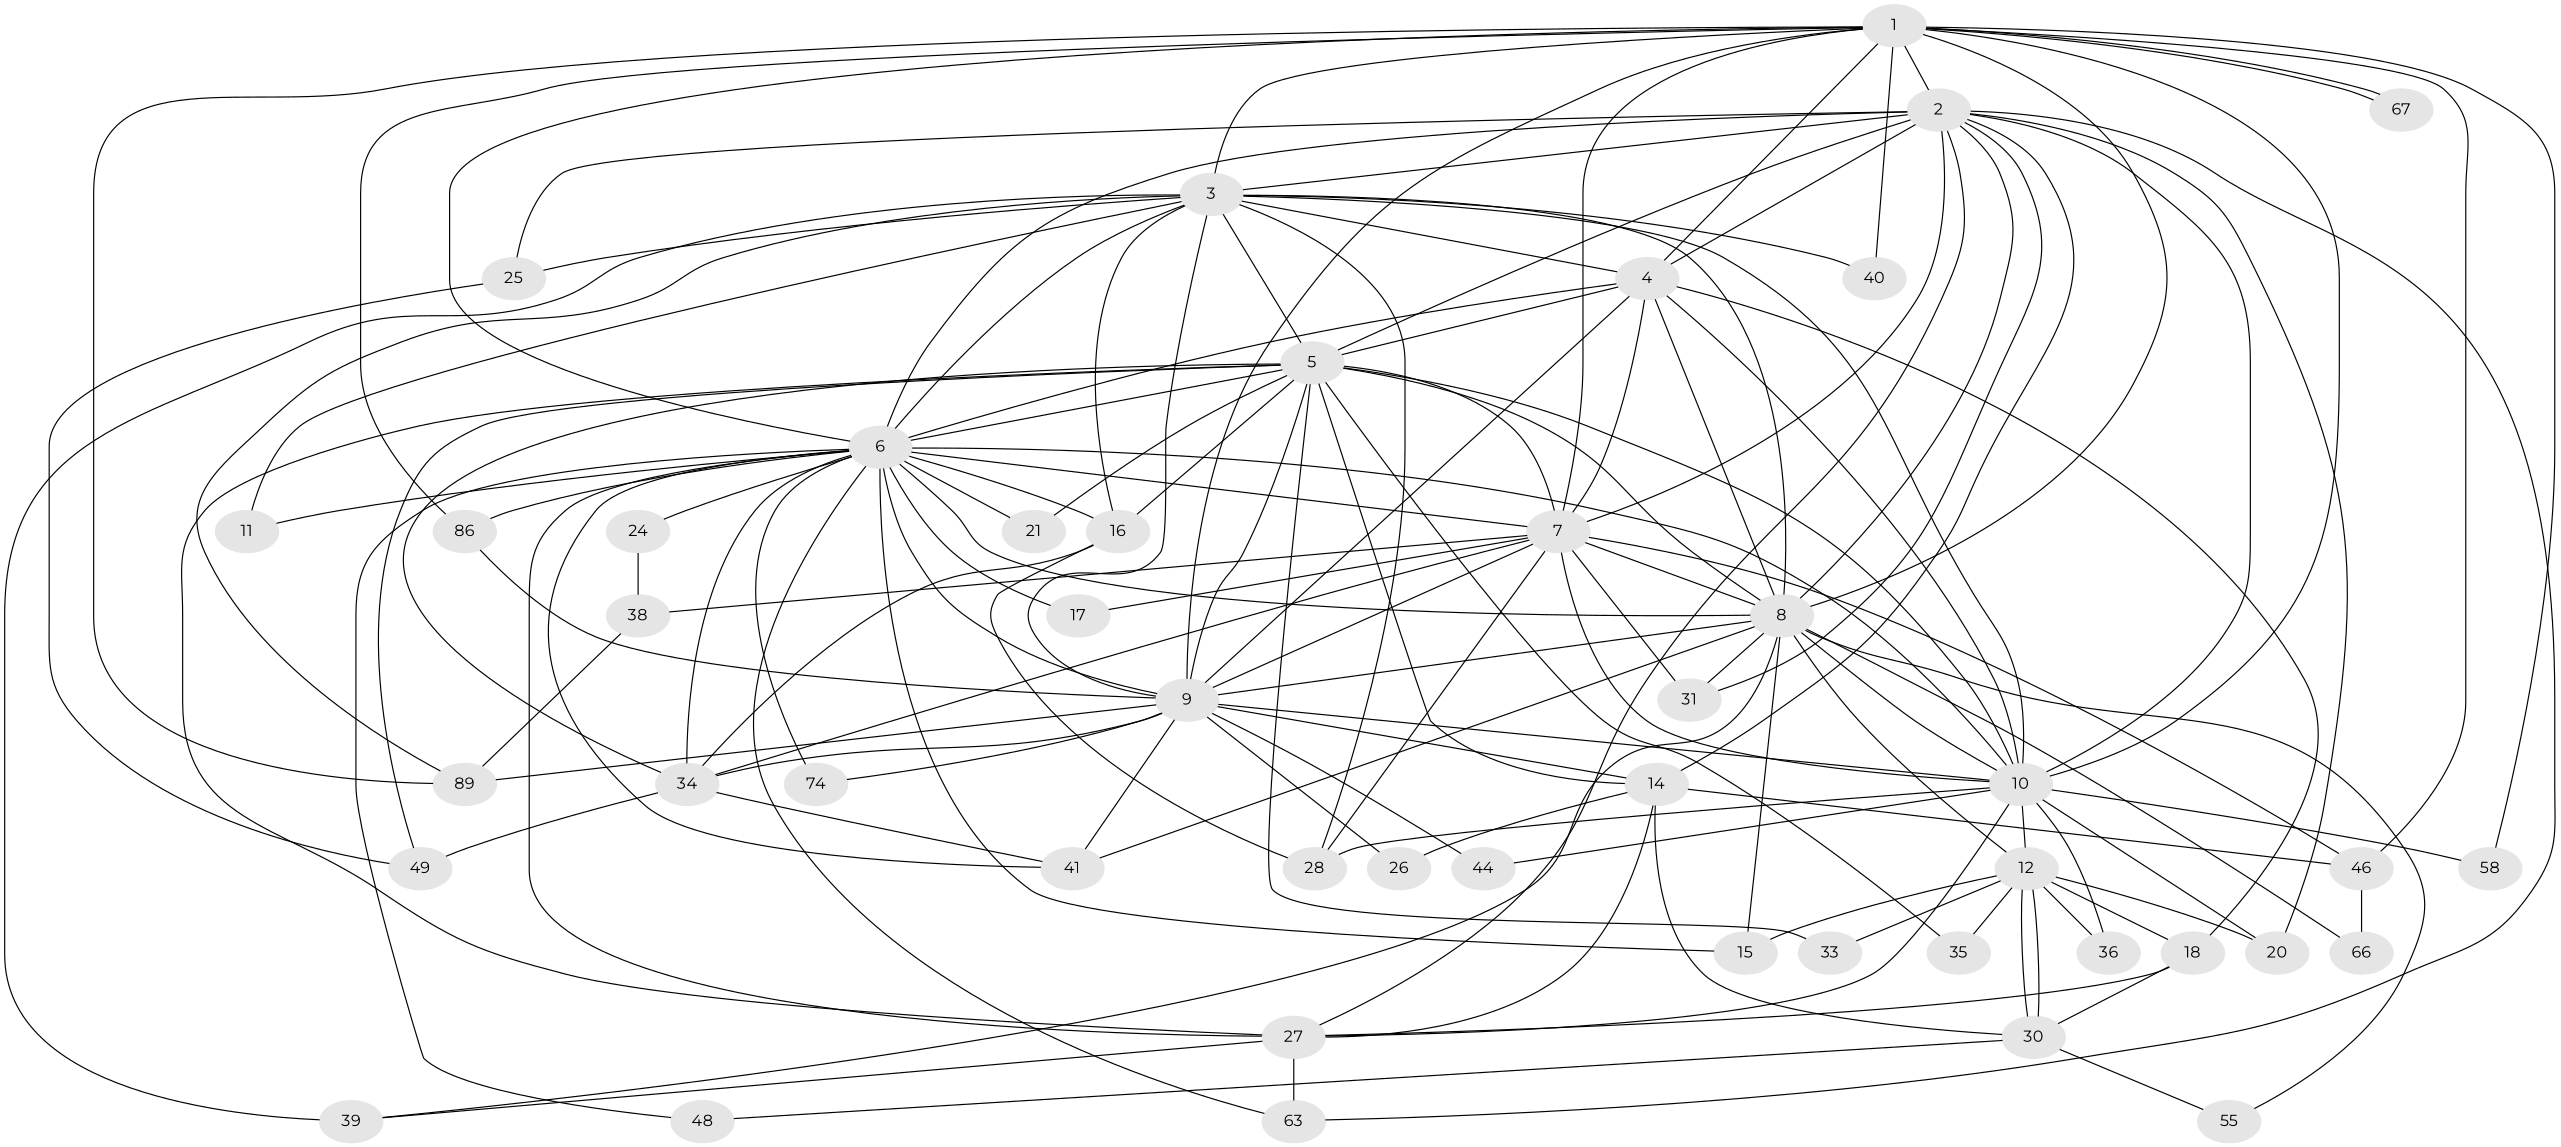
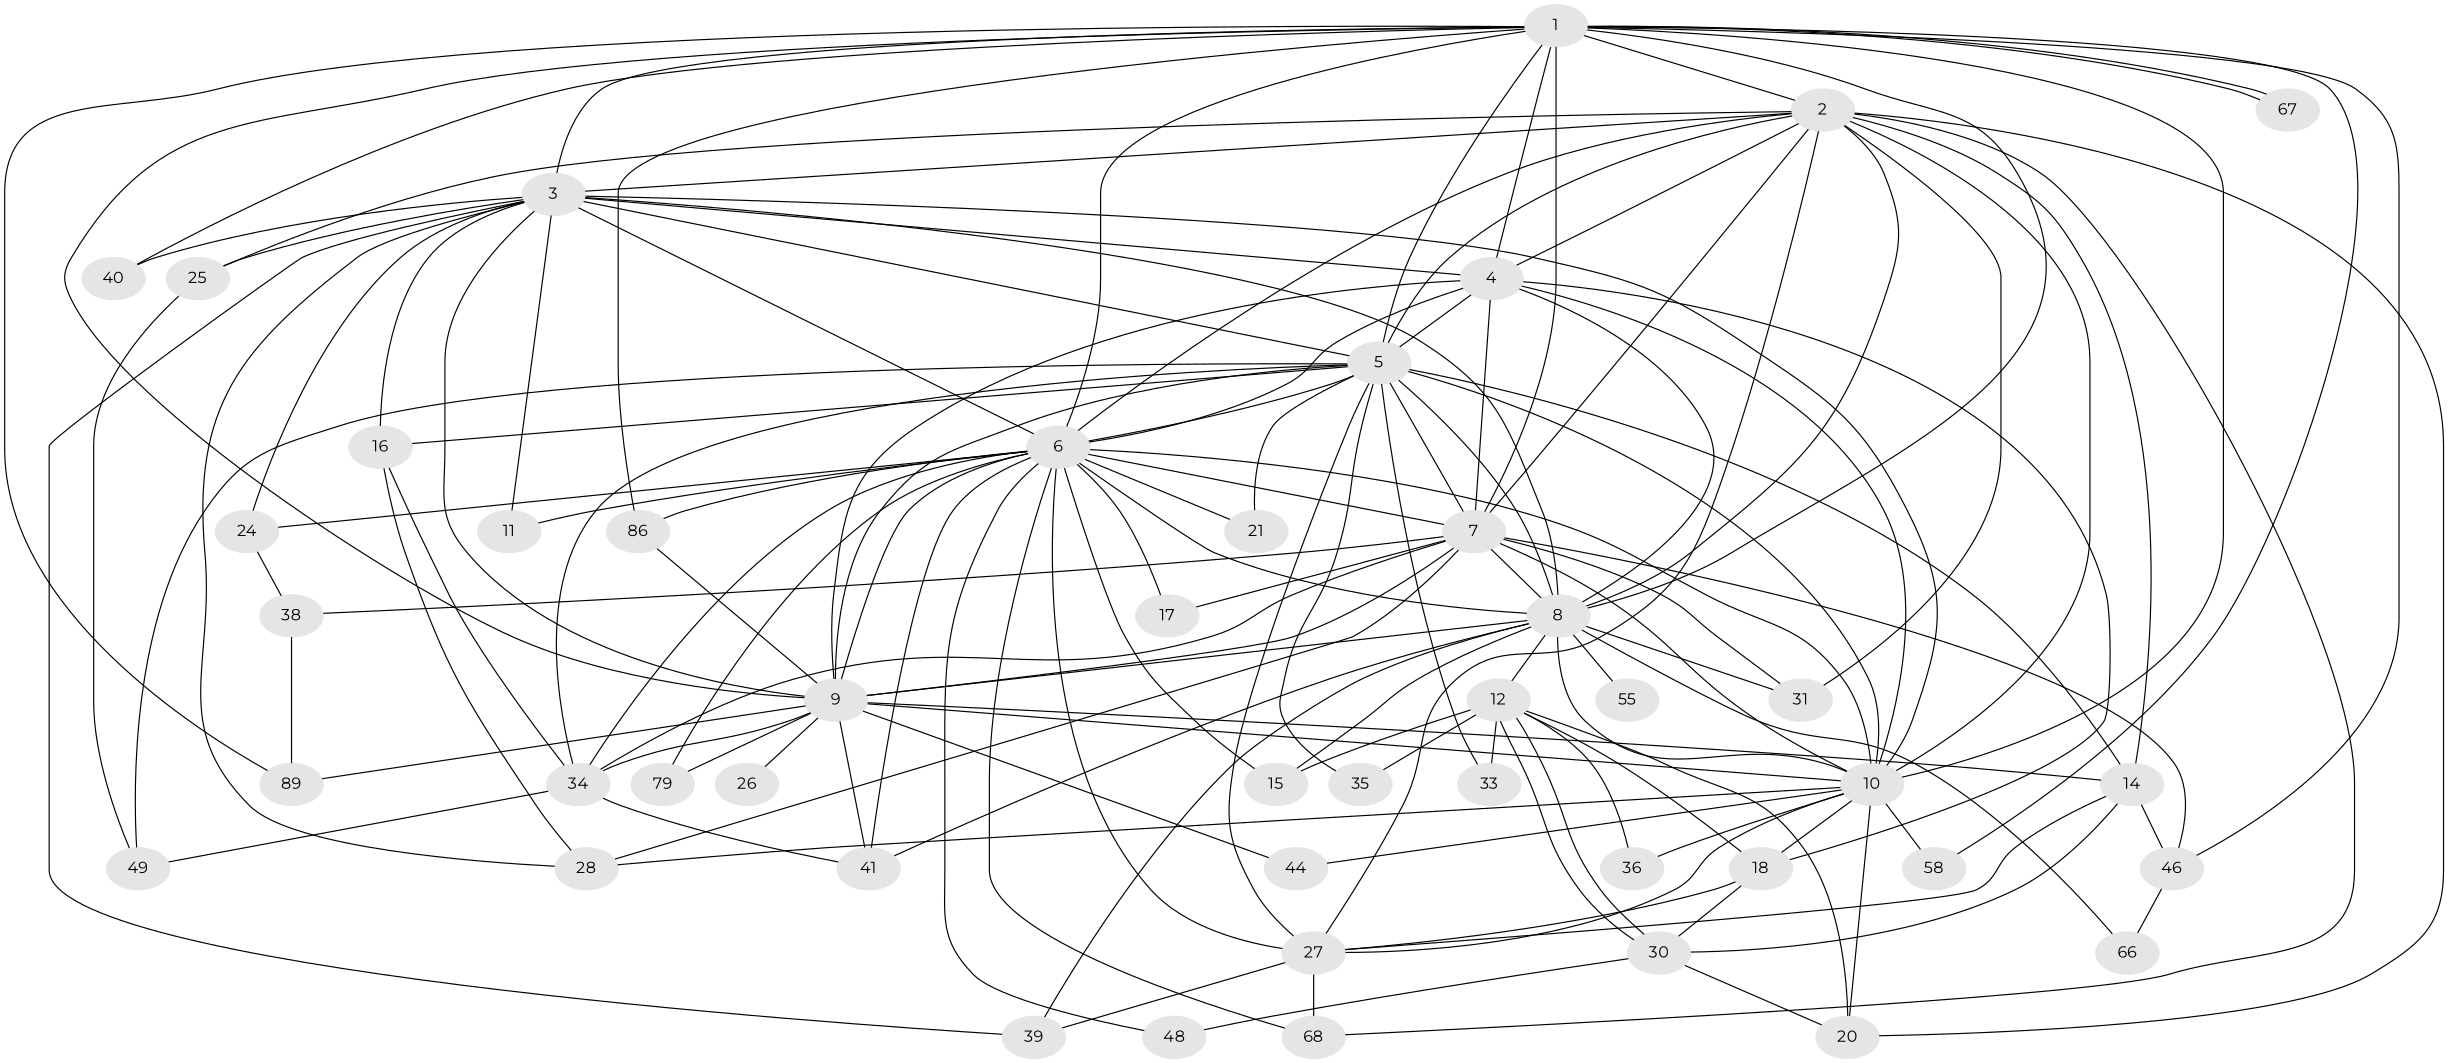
none -> (1447, 186)
(513, 320) -> (348, 317)
(1002, 484) -> none
(816, 784) -> (663, 784)
(1530, 819) -> none
(2023, 820) -> (1817, 827)
(2131, 1079) -> (1753, 995)
(1294, 1122) -> (1314, 1037)
